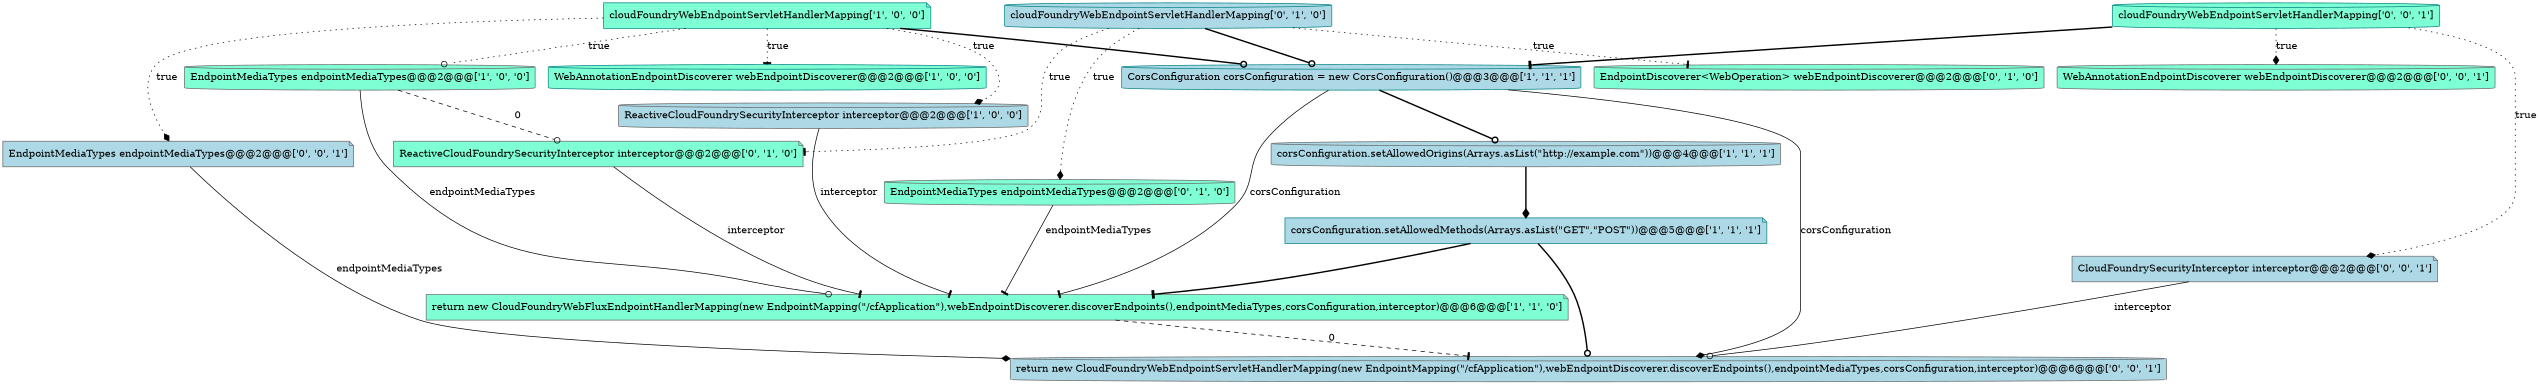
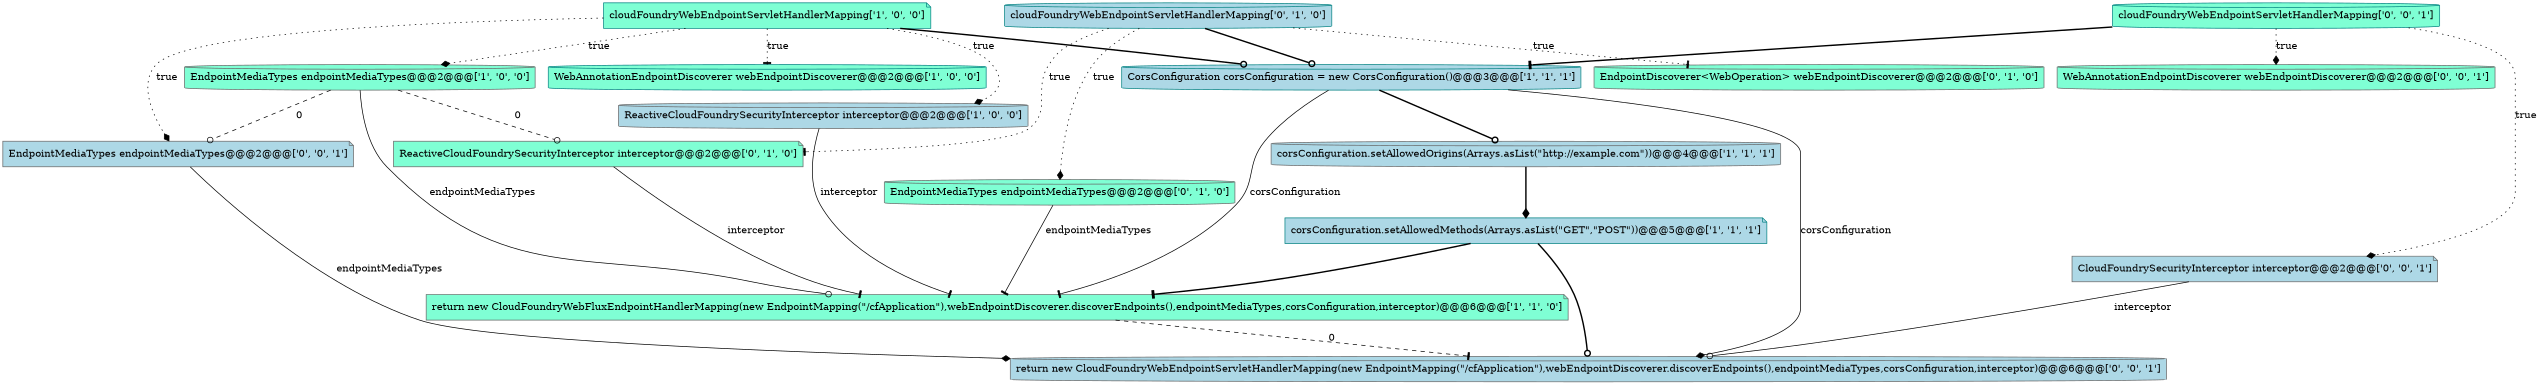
(568, 46) -> (568, 46)
none -> (272, 115)
